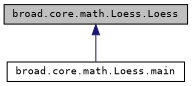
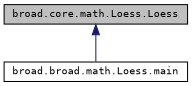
(96, 72) -> (96, 72)
